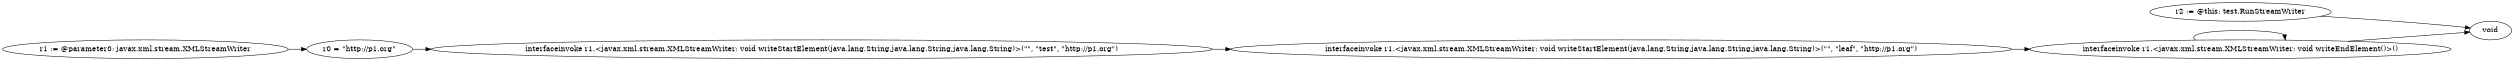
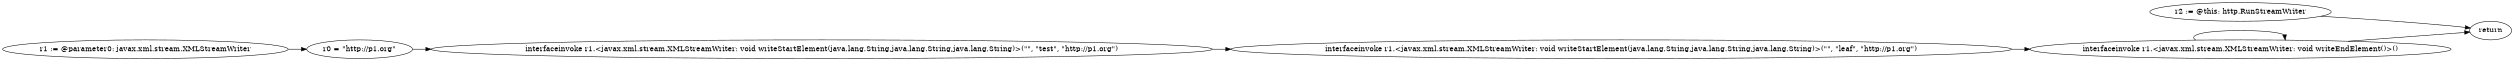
(2241, 12) -> (2241, 12)
(2491, 31) -> (2491, 31)
